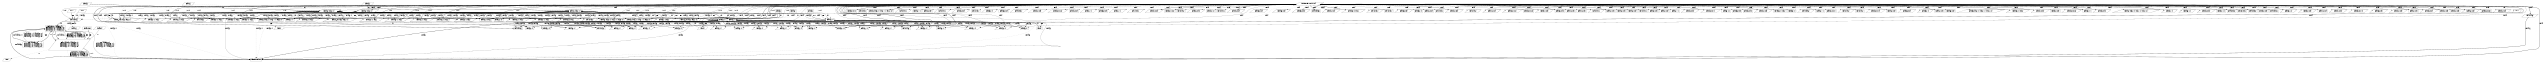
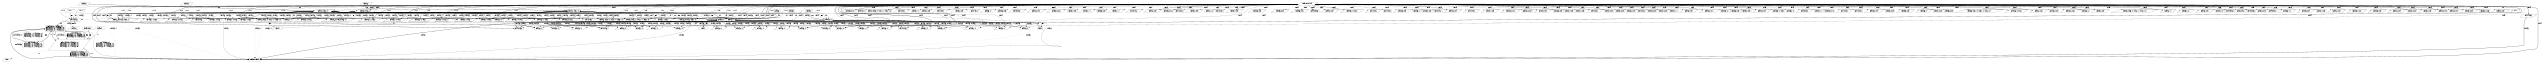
(1308, 4) -> (1307, 4)
